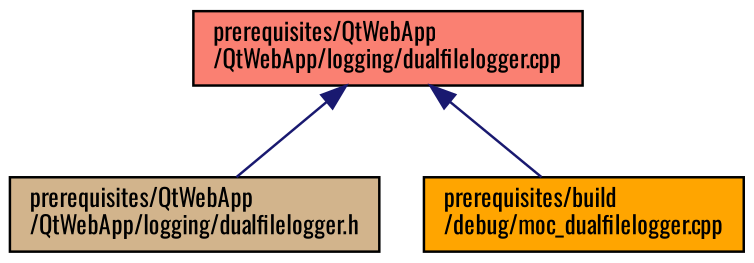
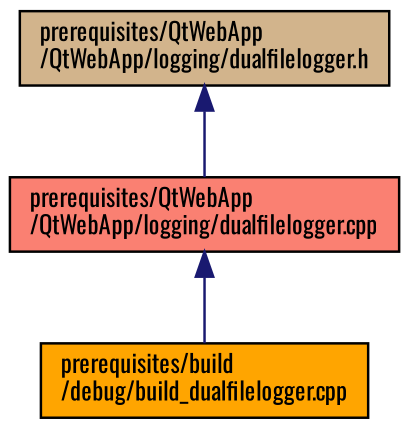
(282, 140) -> (205, 144)
(584, 214) -> (205, 381)
